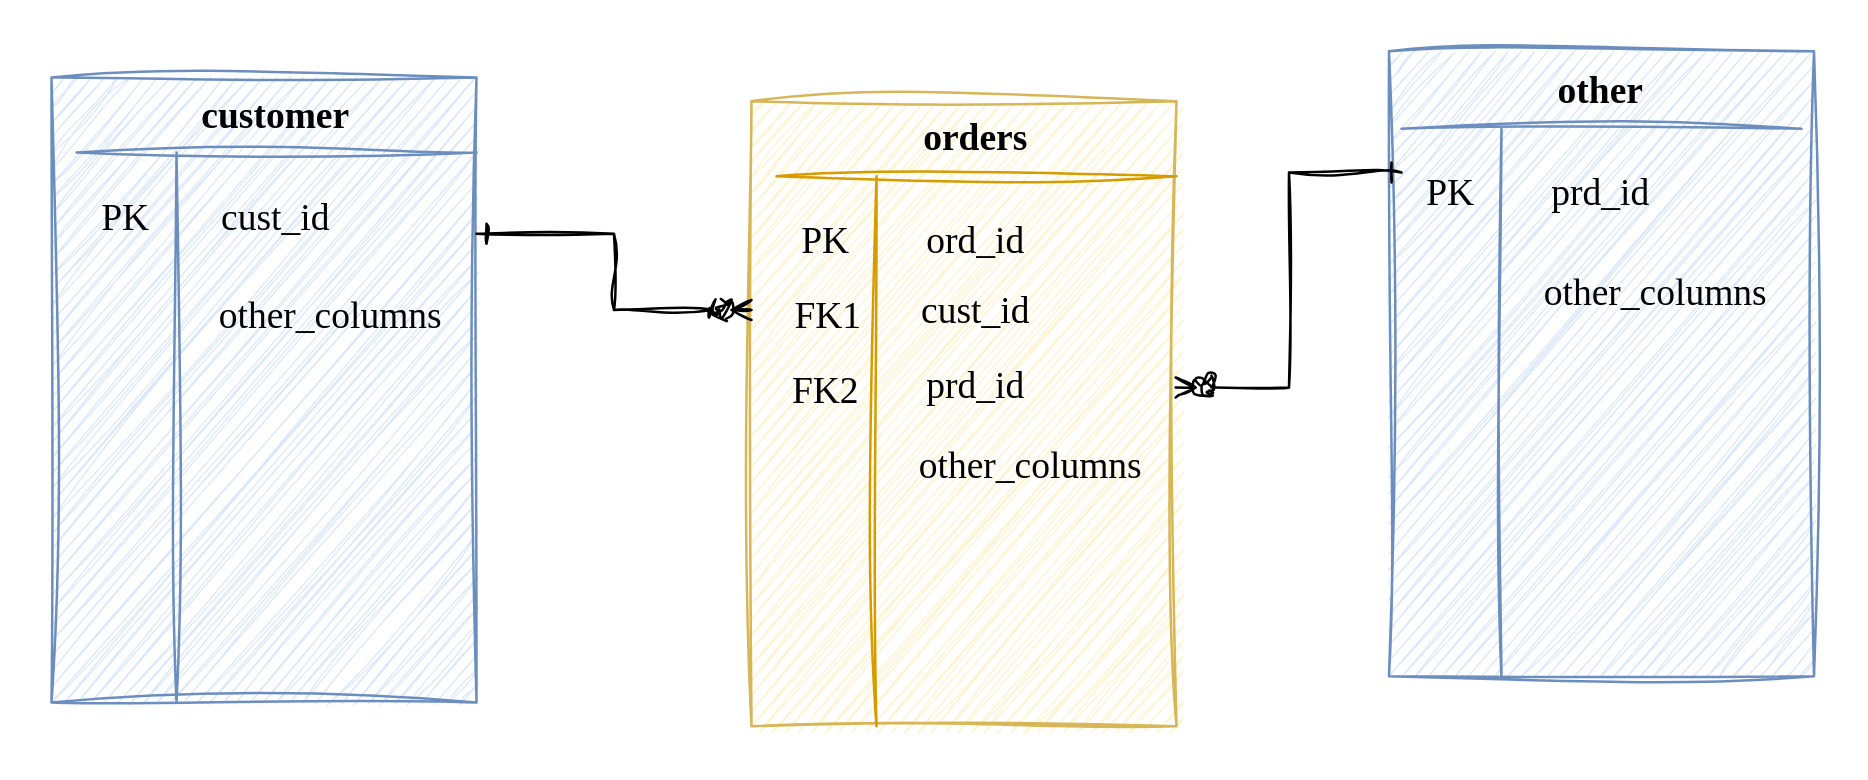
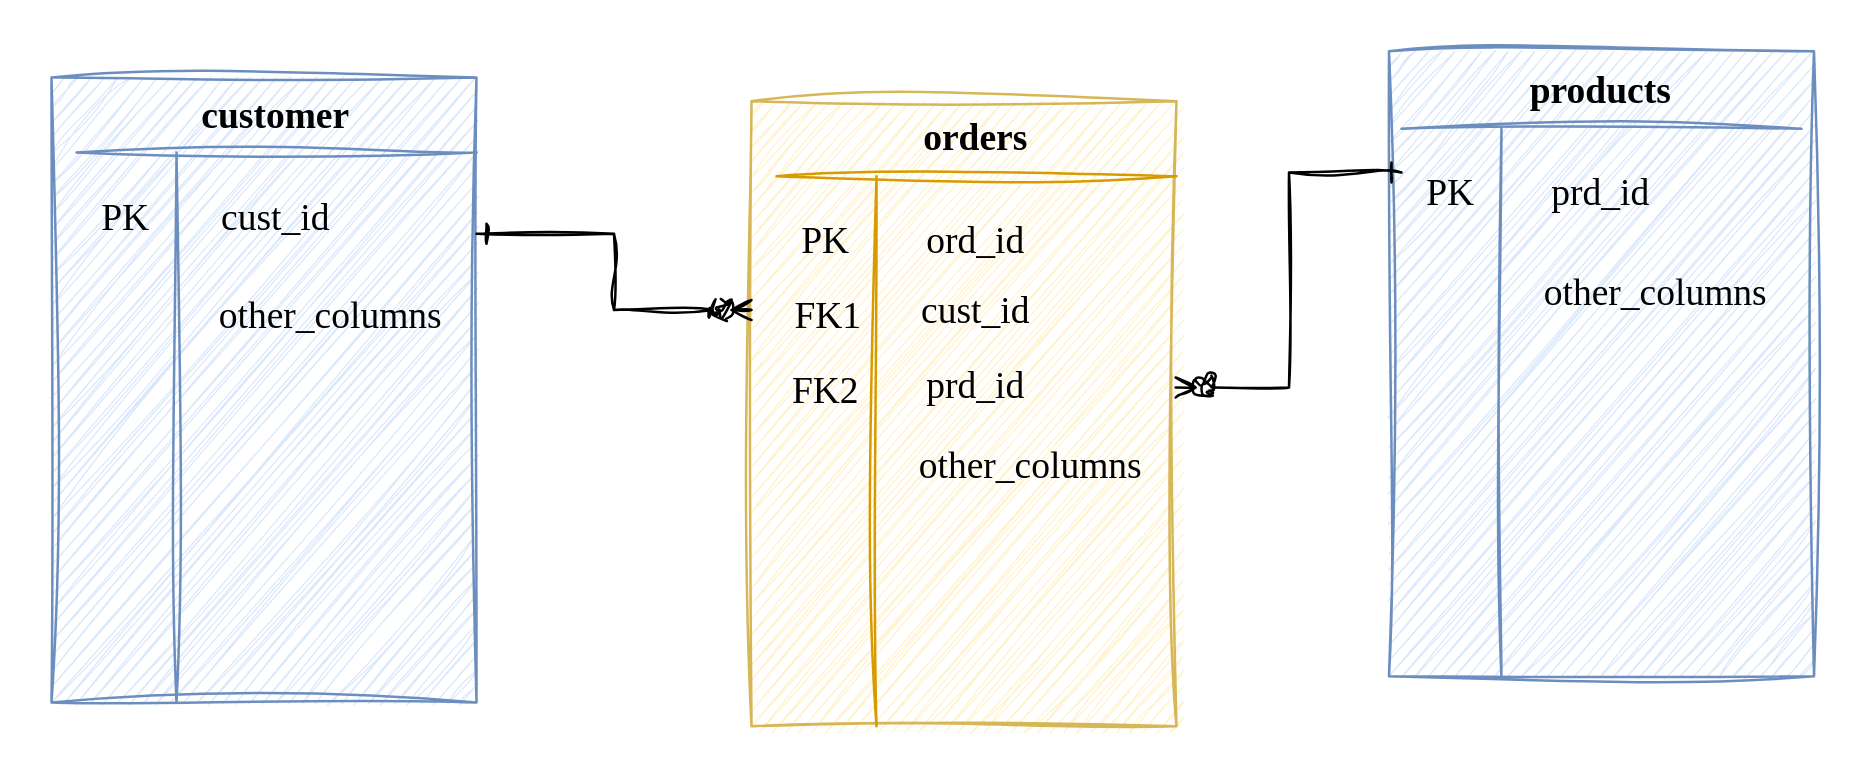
(1601, 89) -> (1601, 89)
